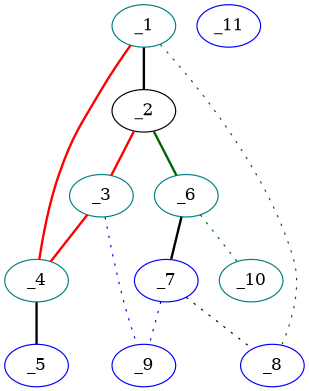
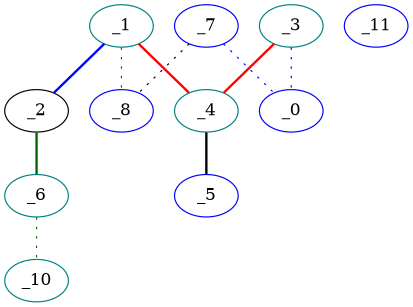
(144, 69) -> (79, 68)
(123, 153) -> none
(176, 238) -> none
(144, 366) -> (291, 111)
